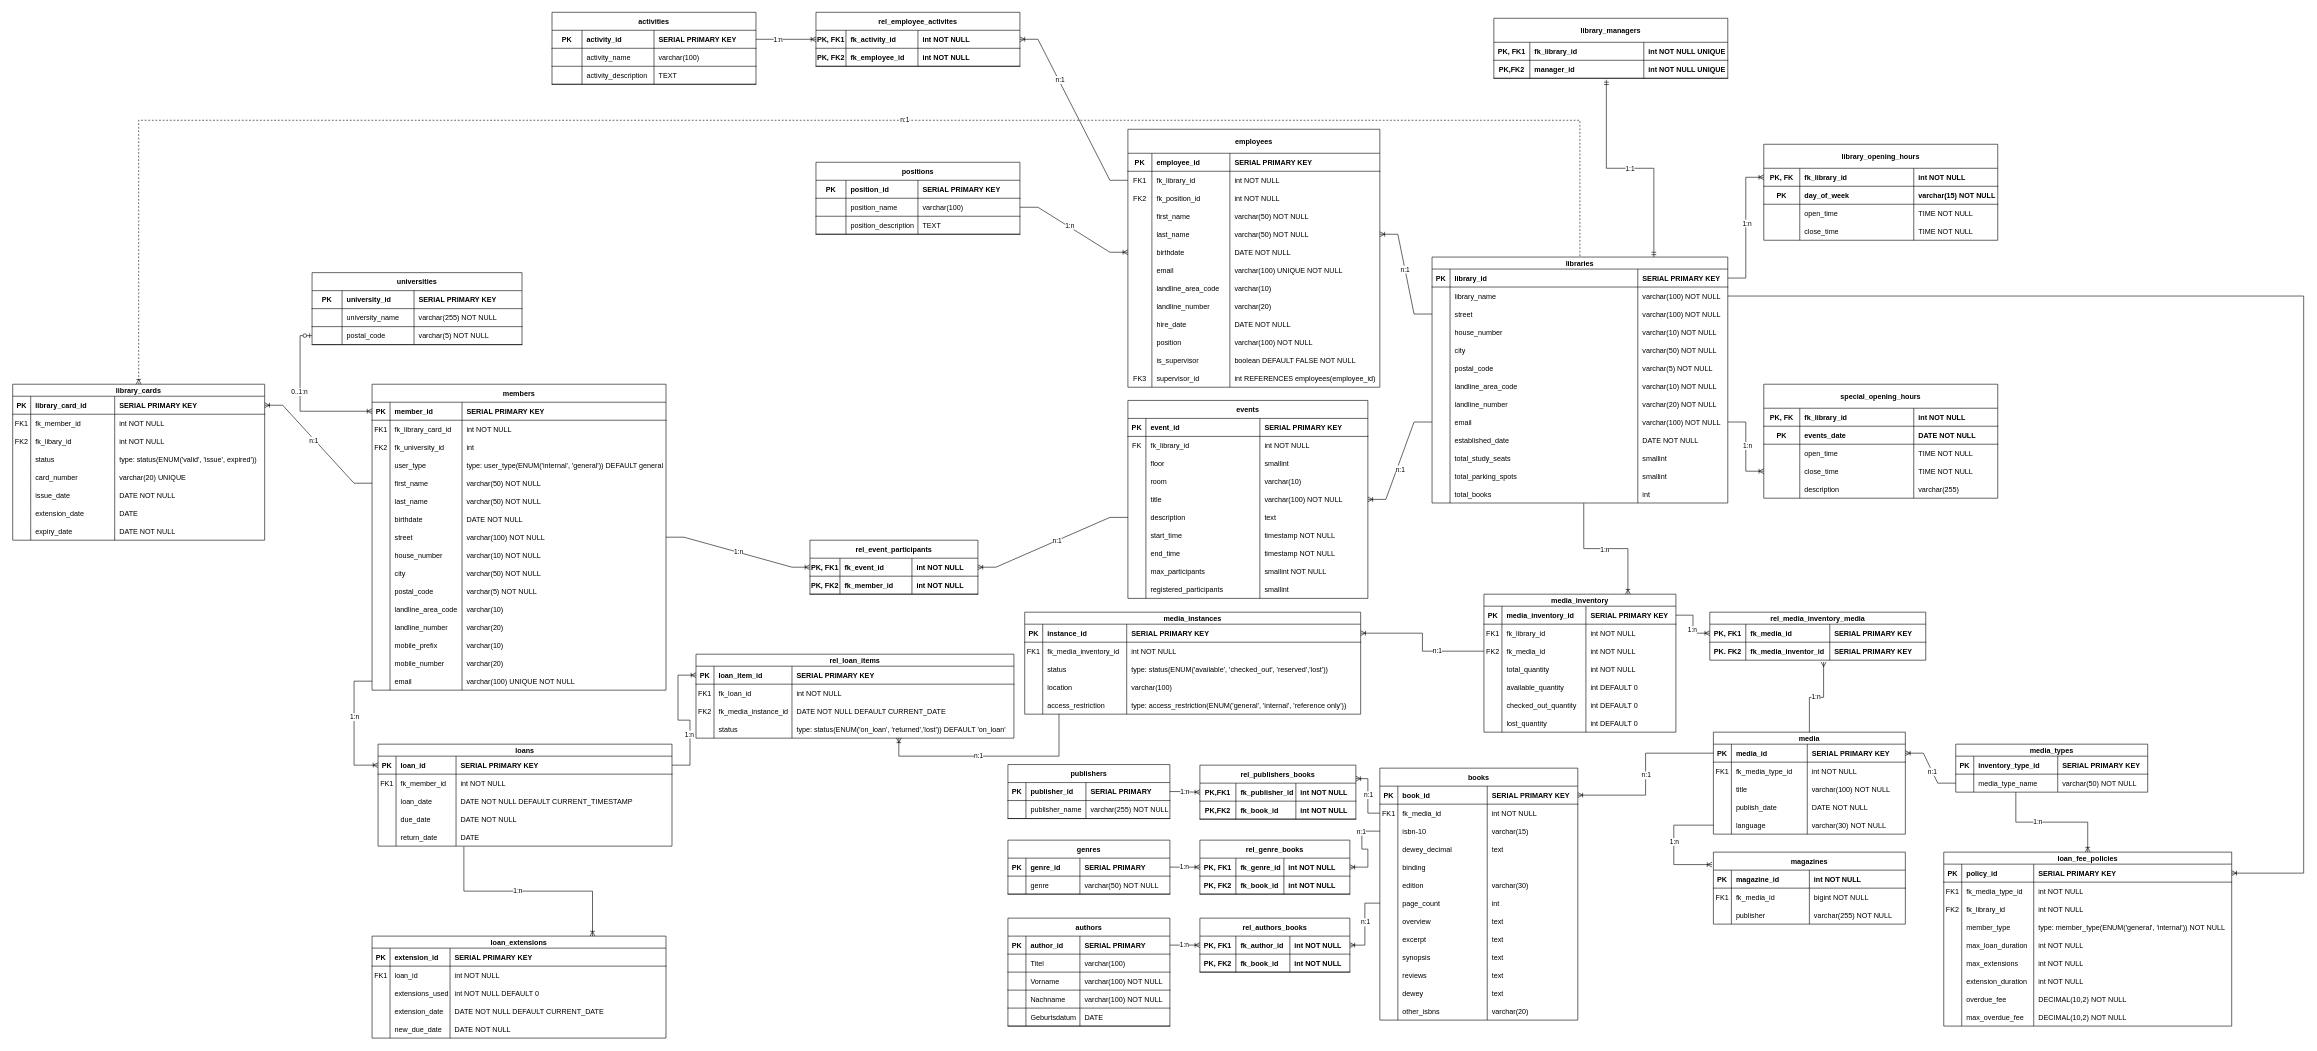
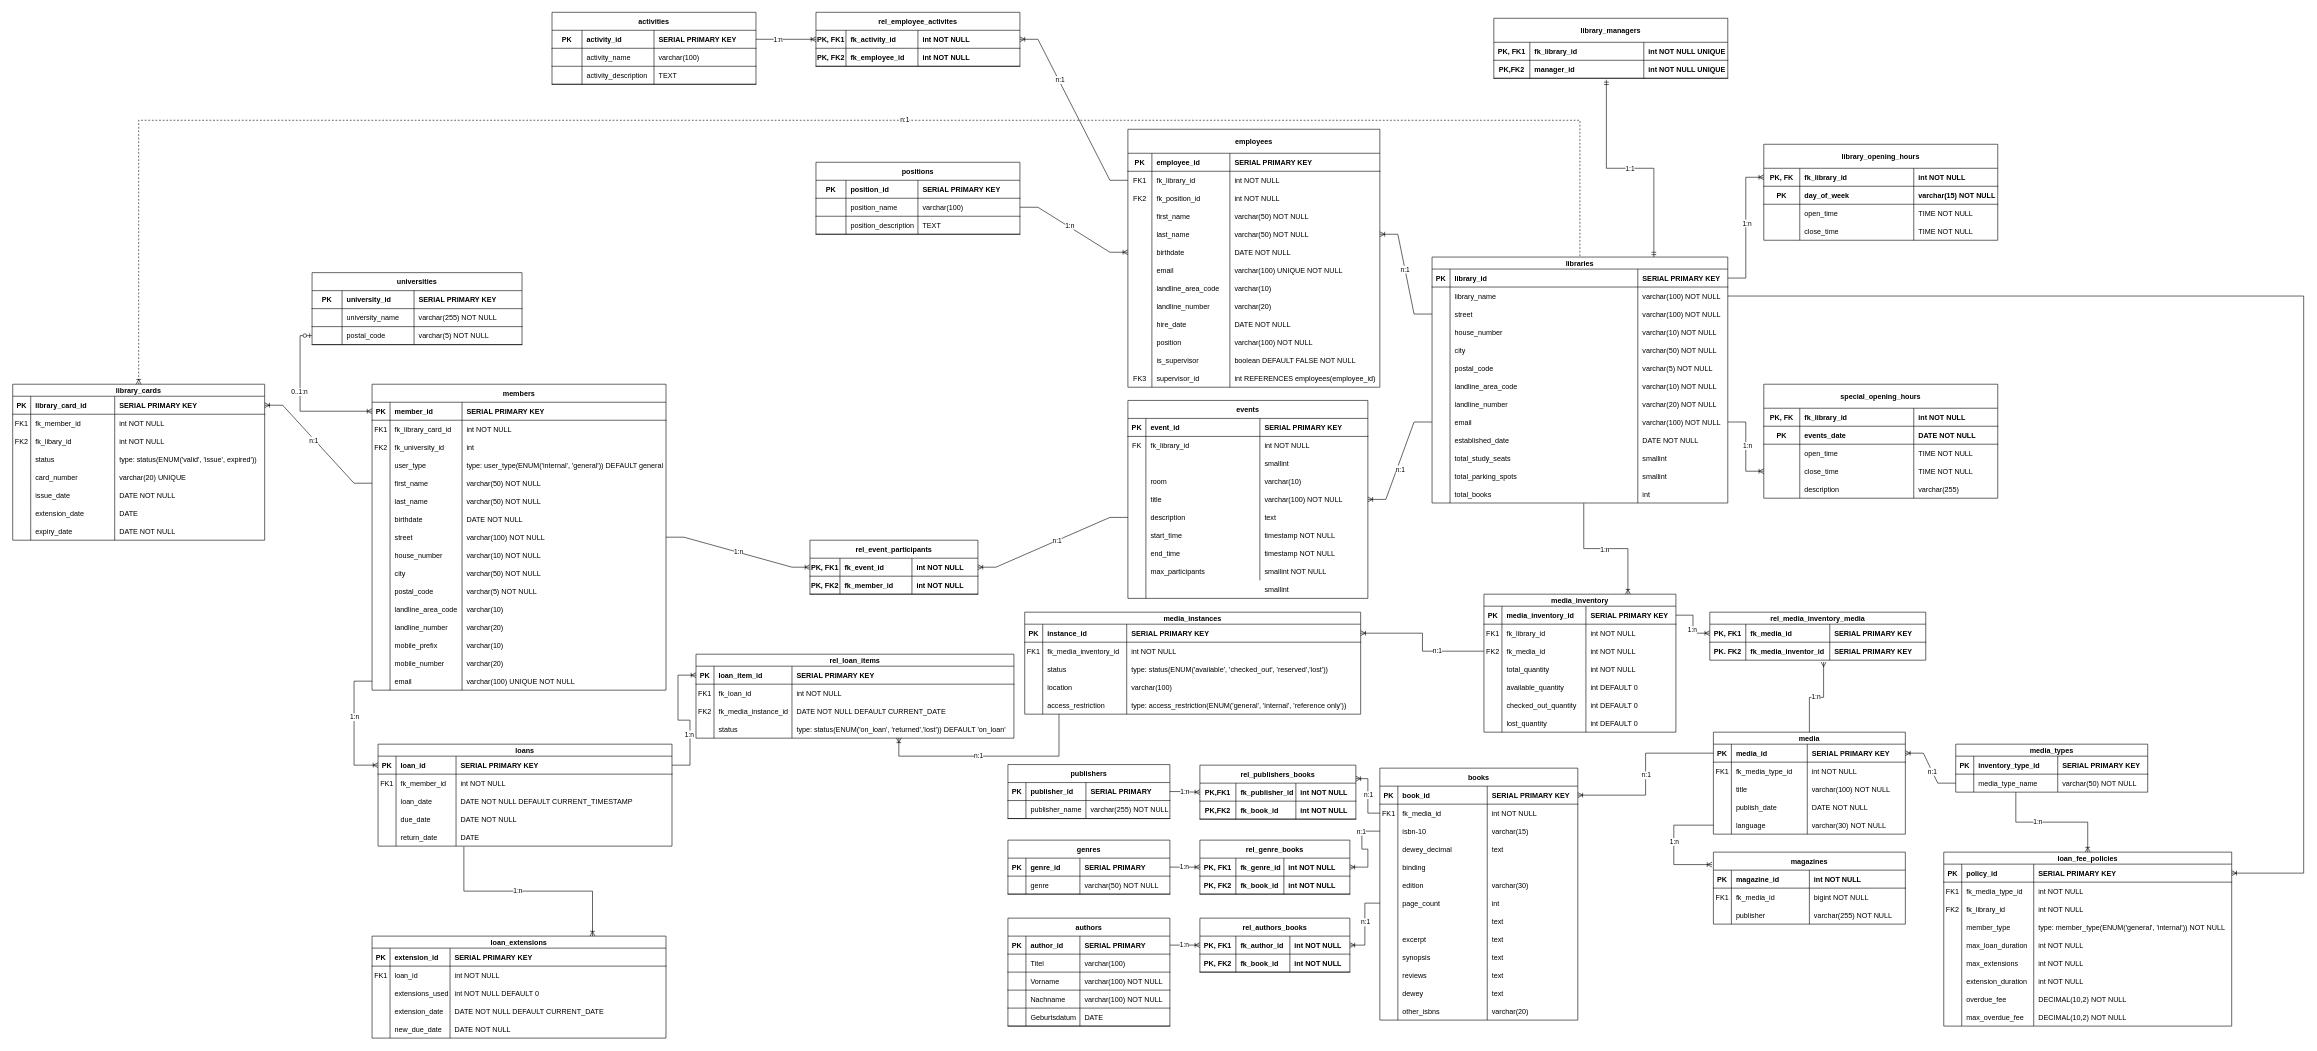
(1203, 464) -> none
(1203, 590) -> none
(1442, 921) -> none
